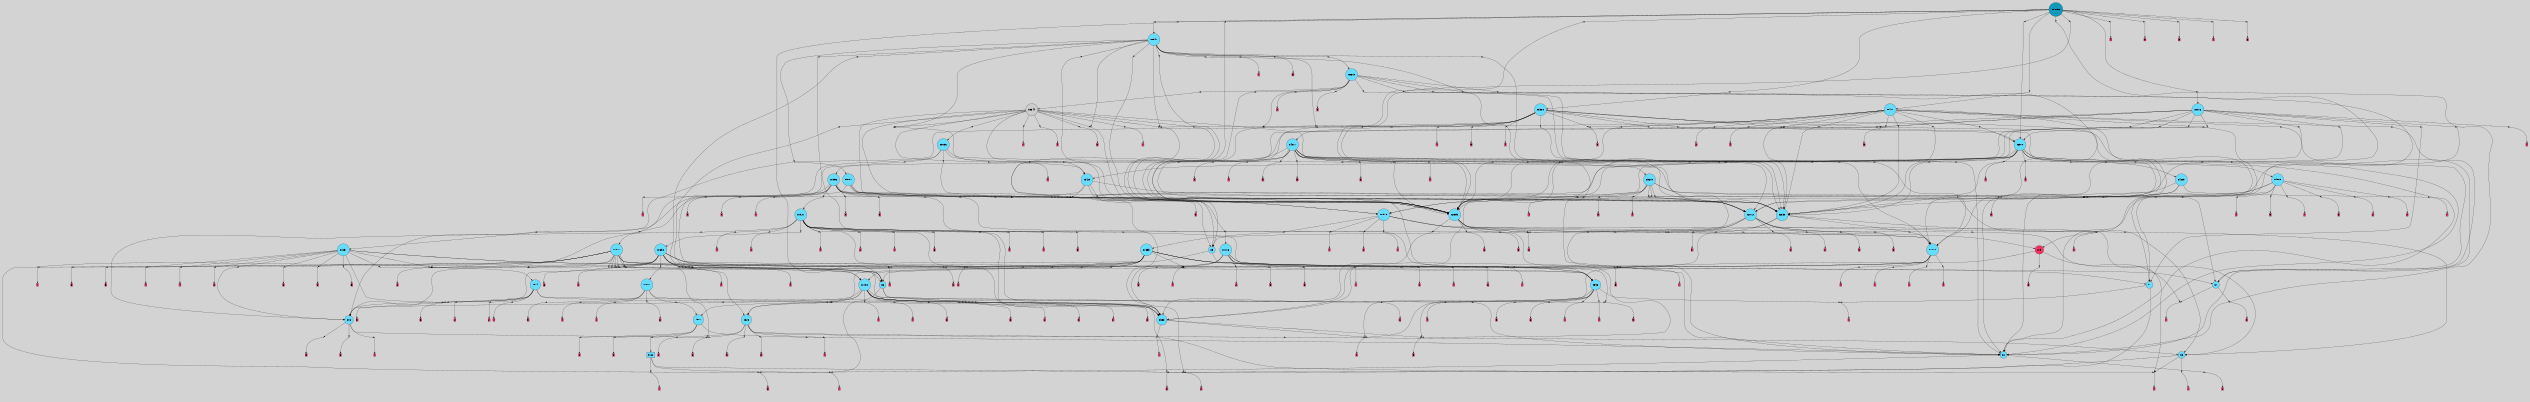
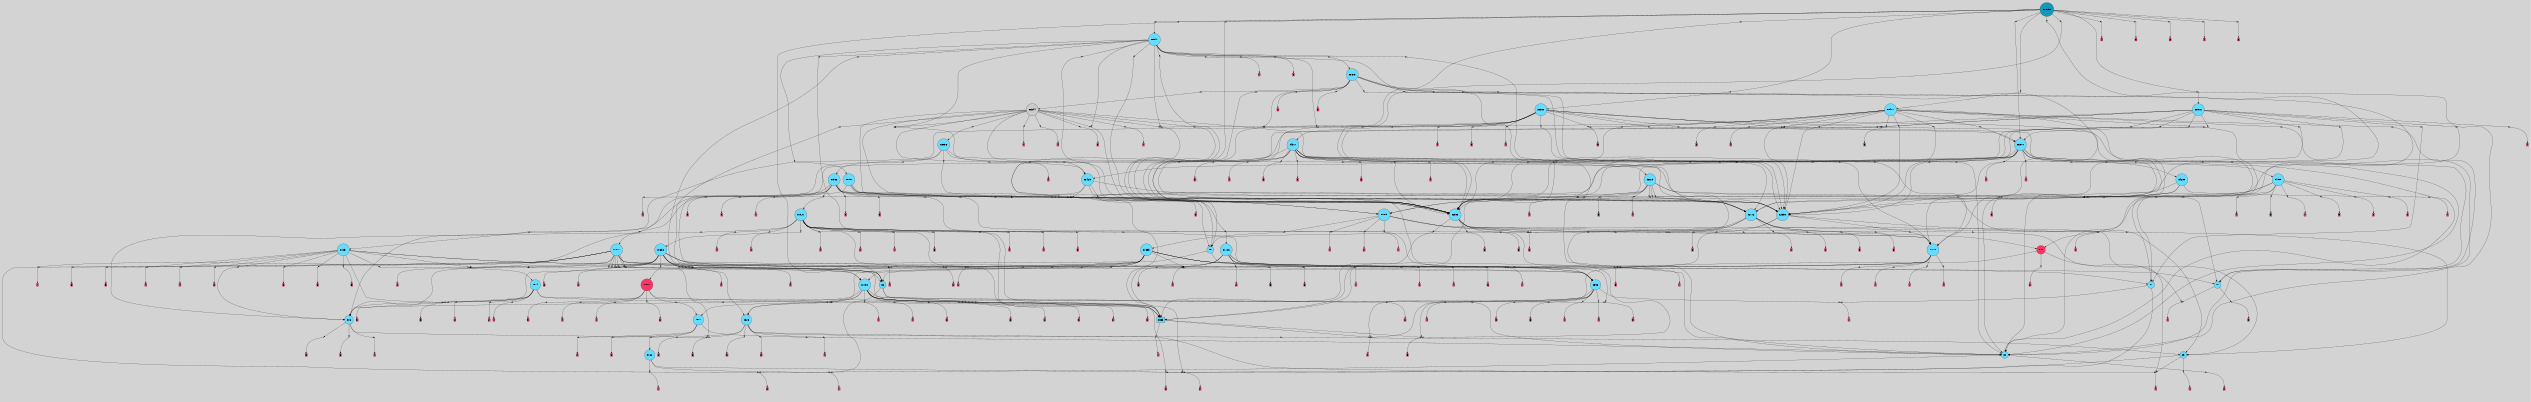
(647, 285) -> (647, 285)
(1162, 320) -> (1161, 320)
(651, 355) -> (650, 355)
